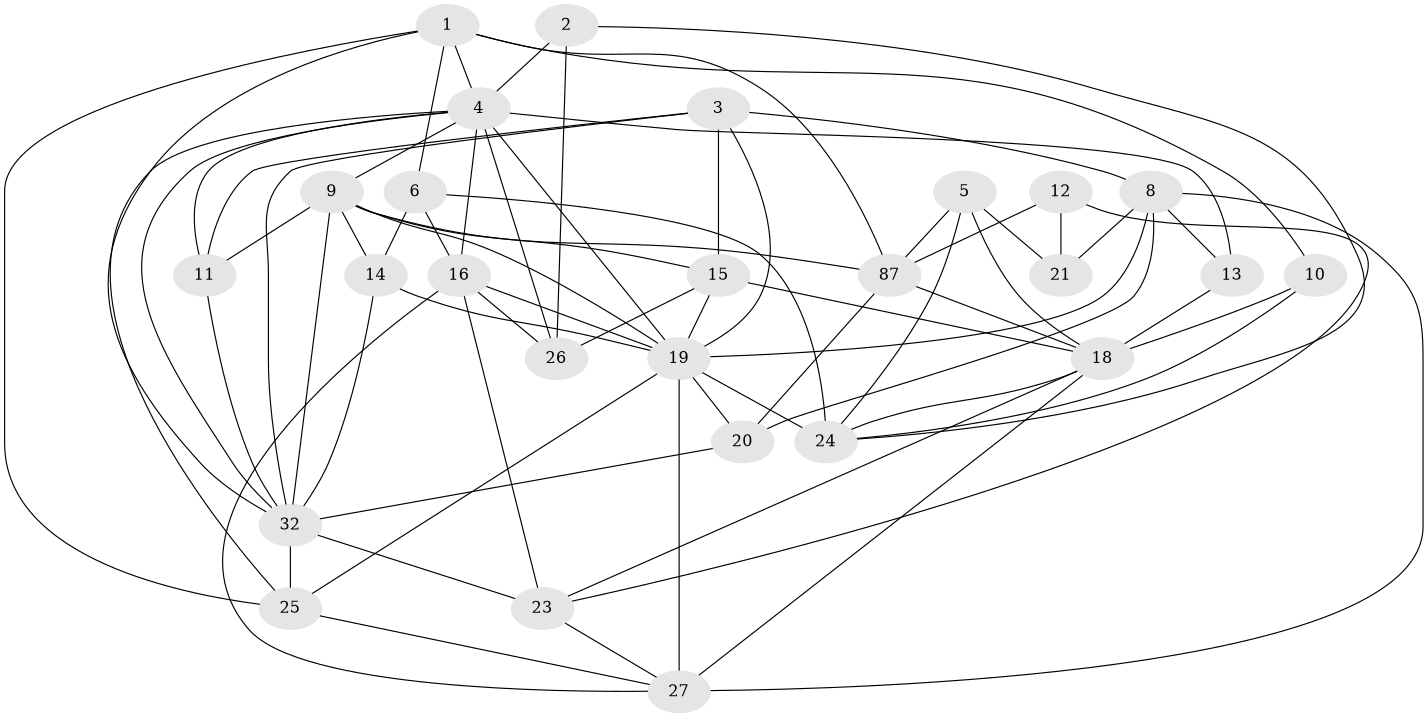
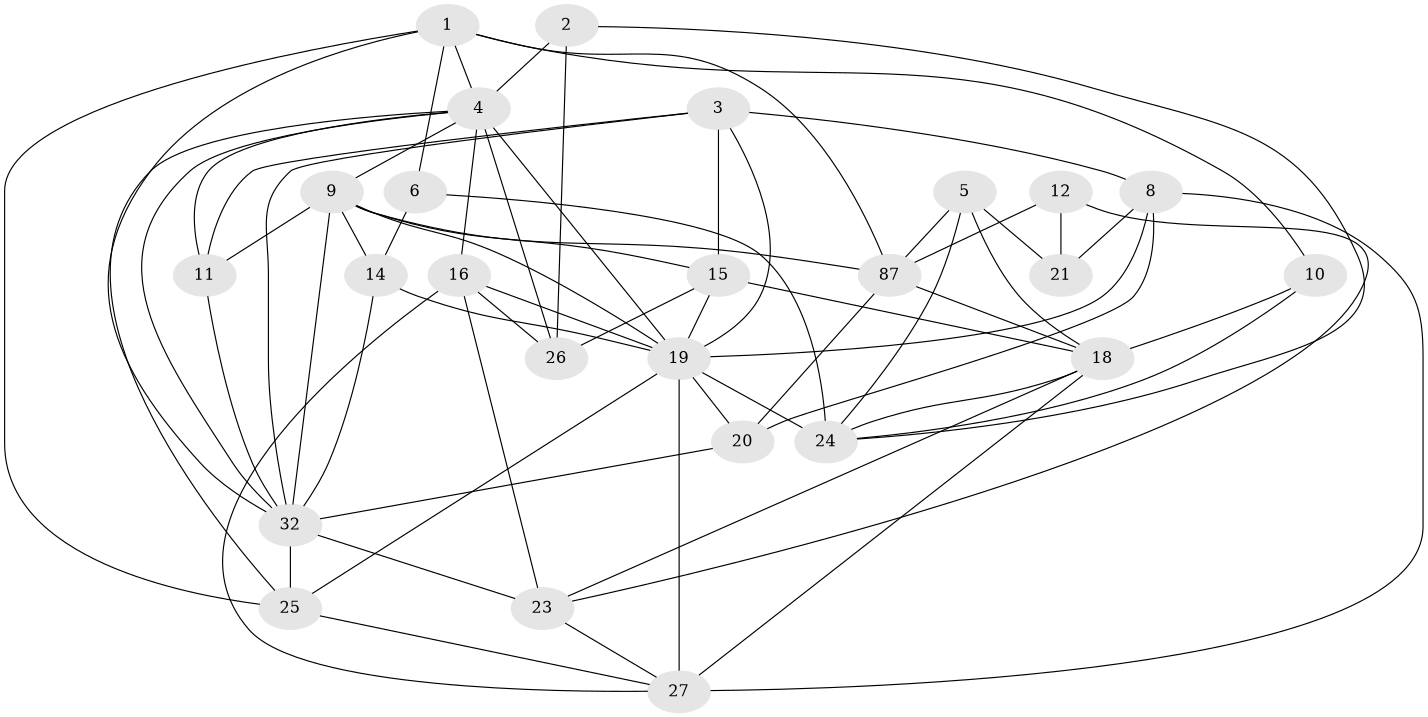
(441, 241) -> none
(1232, 275) -> none
